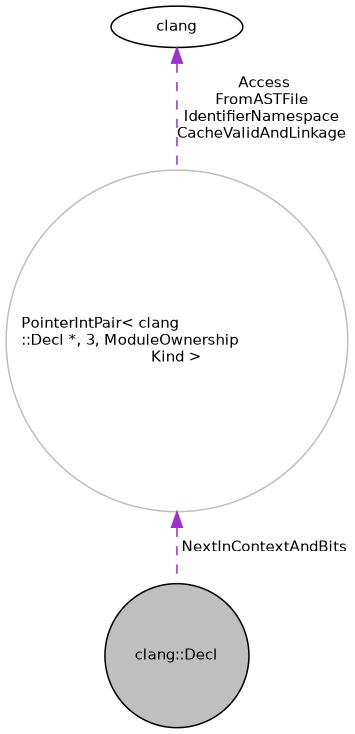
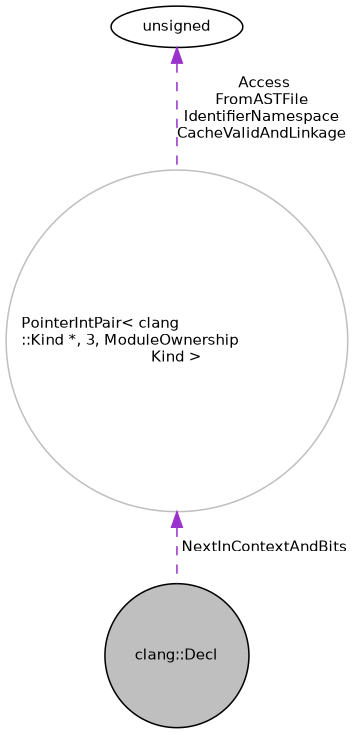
(177, 27) -> (177, 27)
(177, 341) -> (177, 341)
